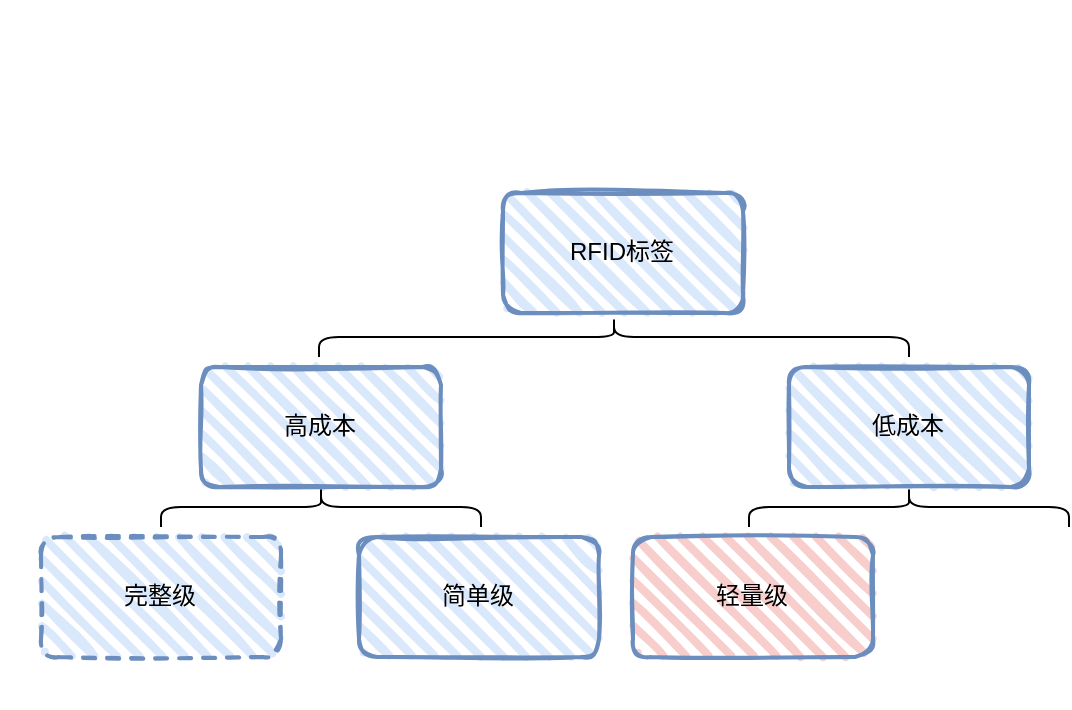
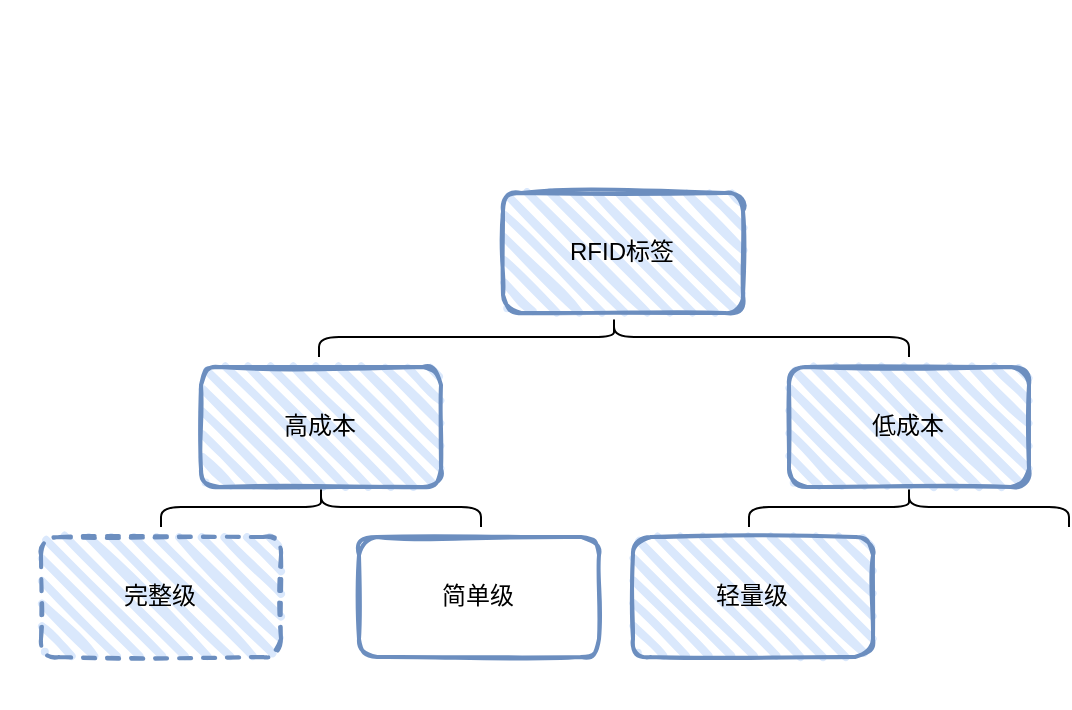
(479, 597) -> (479, 597)
(753, 597) -> (753, 597)
